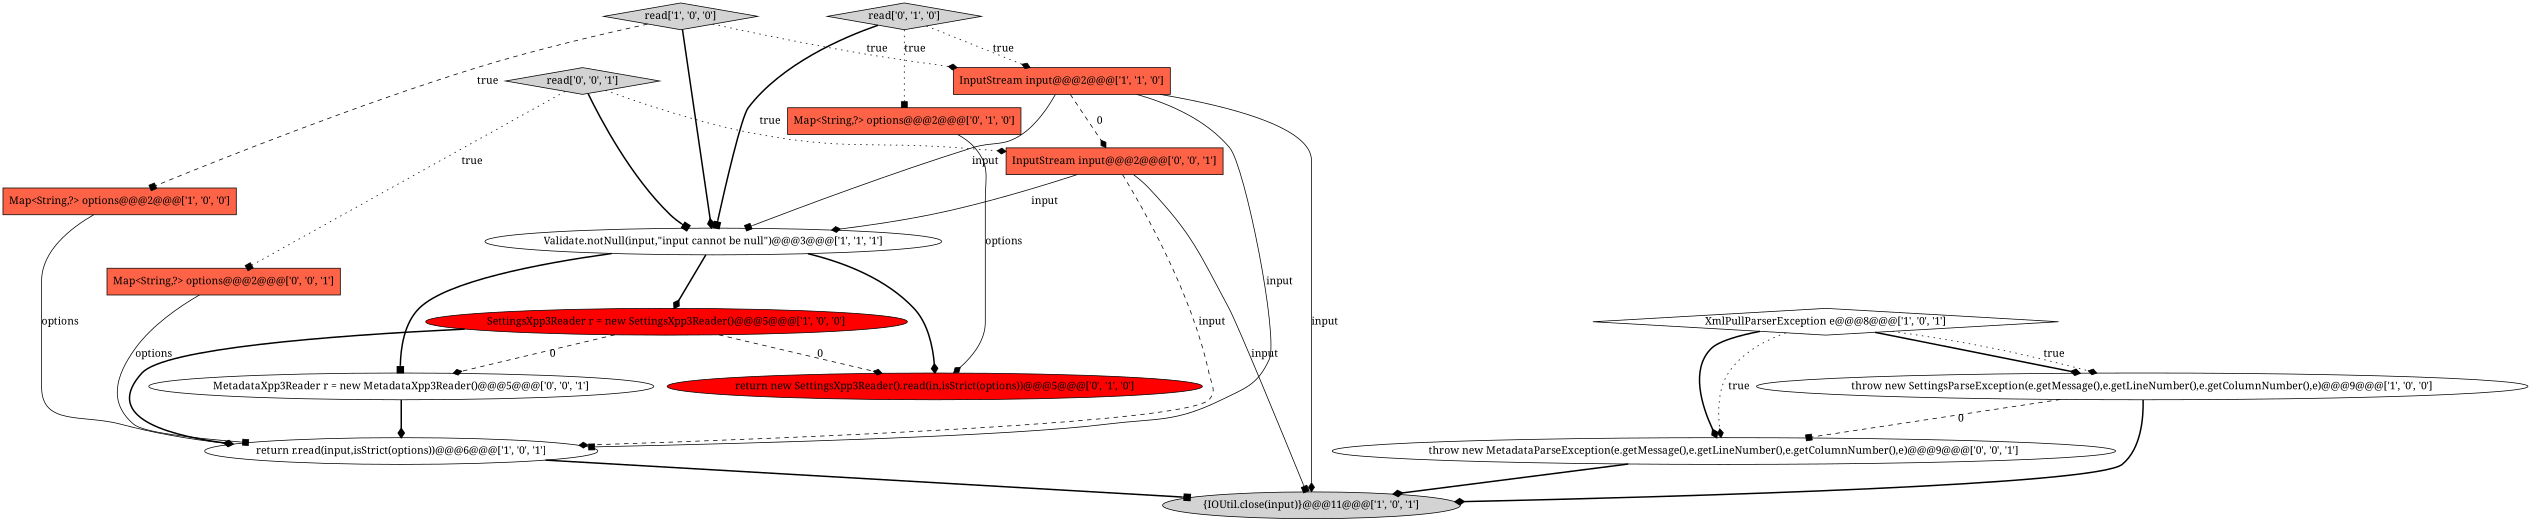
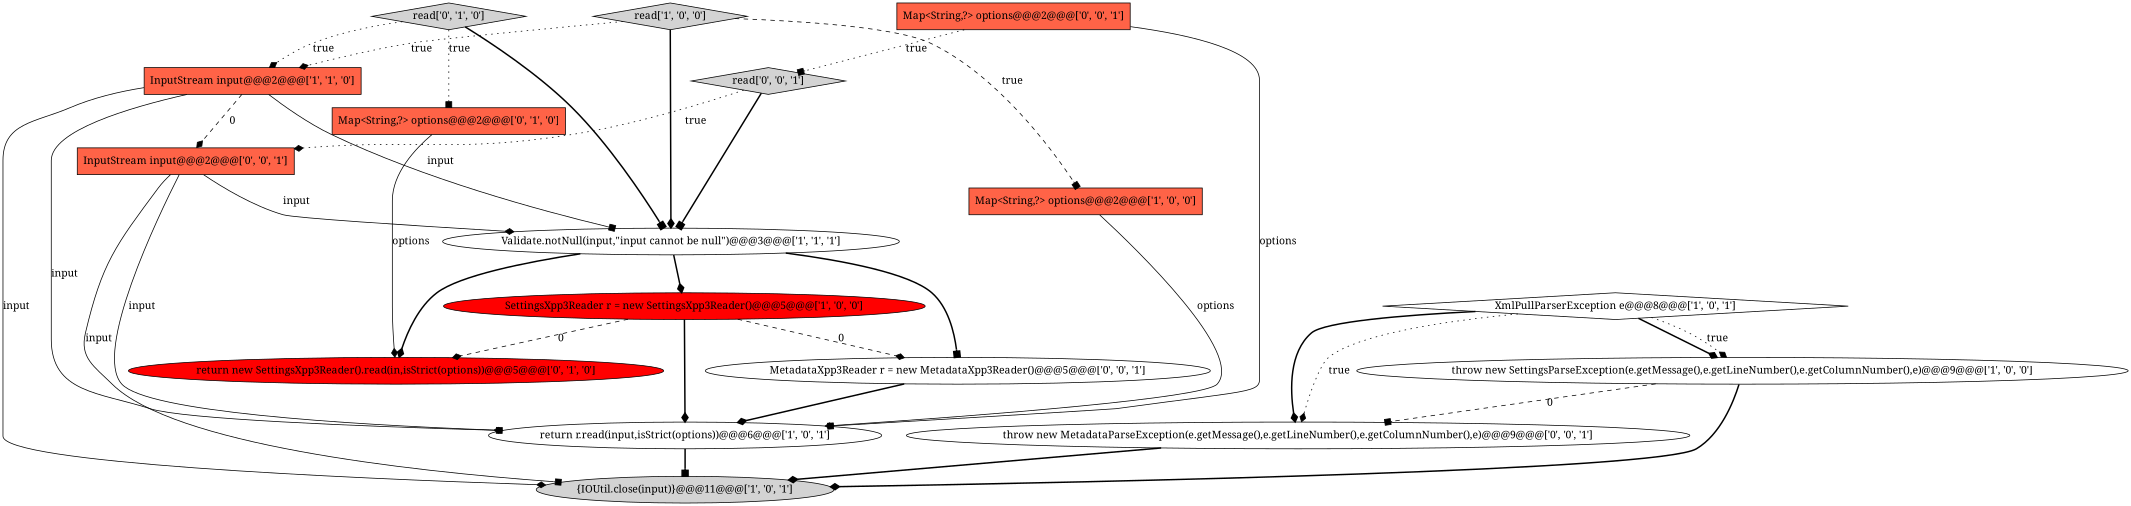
(409, 178) -> (885, 50)
(1022, 425) -> (195, 407)
